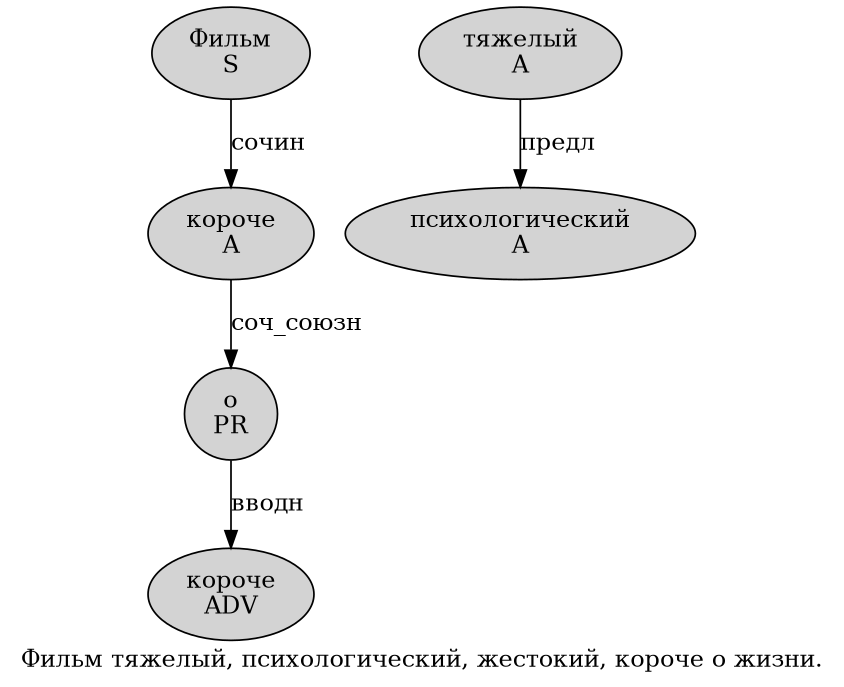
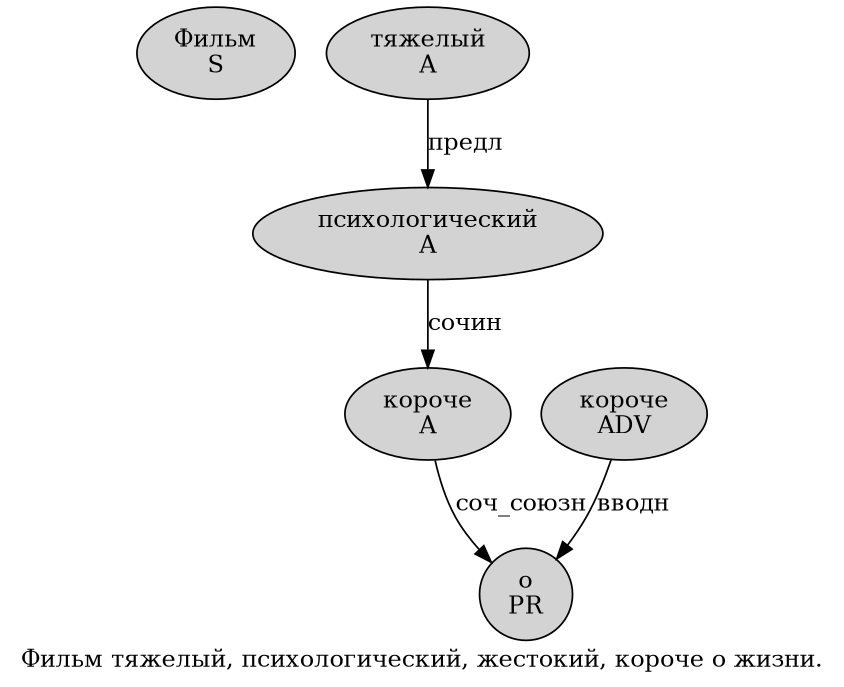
(231, 134) -> (428, 315)
(231, 495) -> (593, 504)
